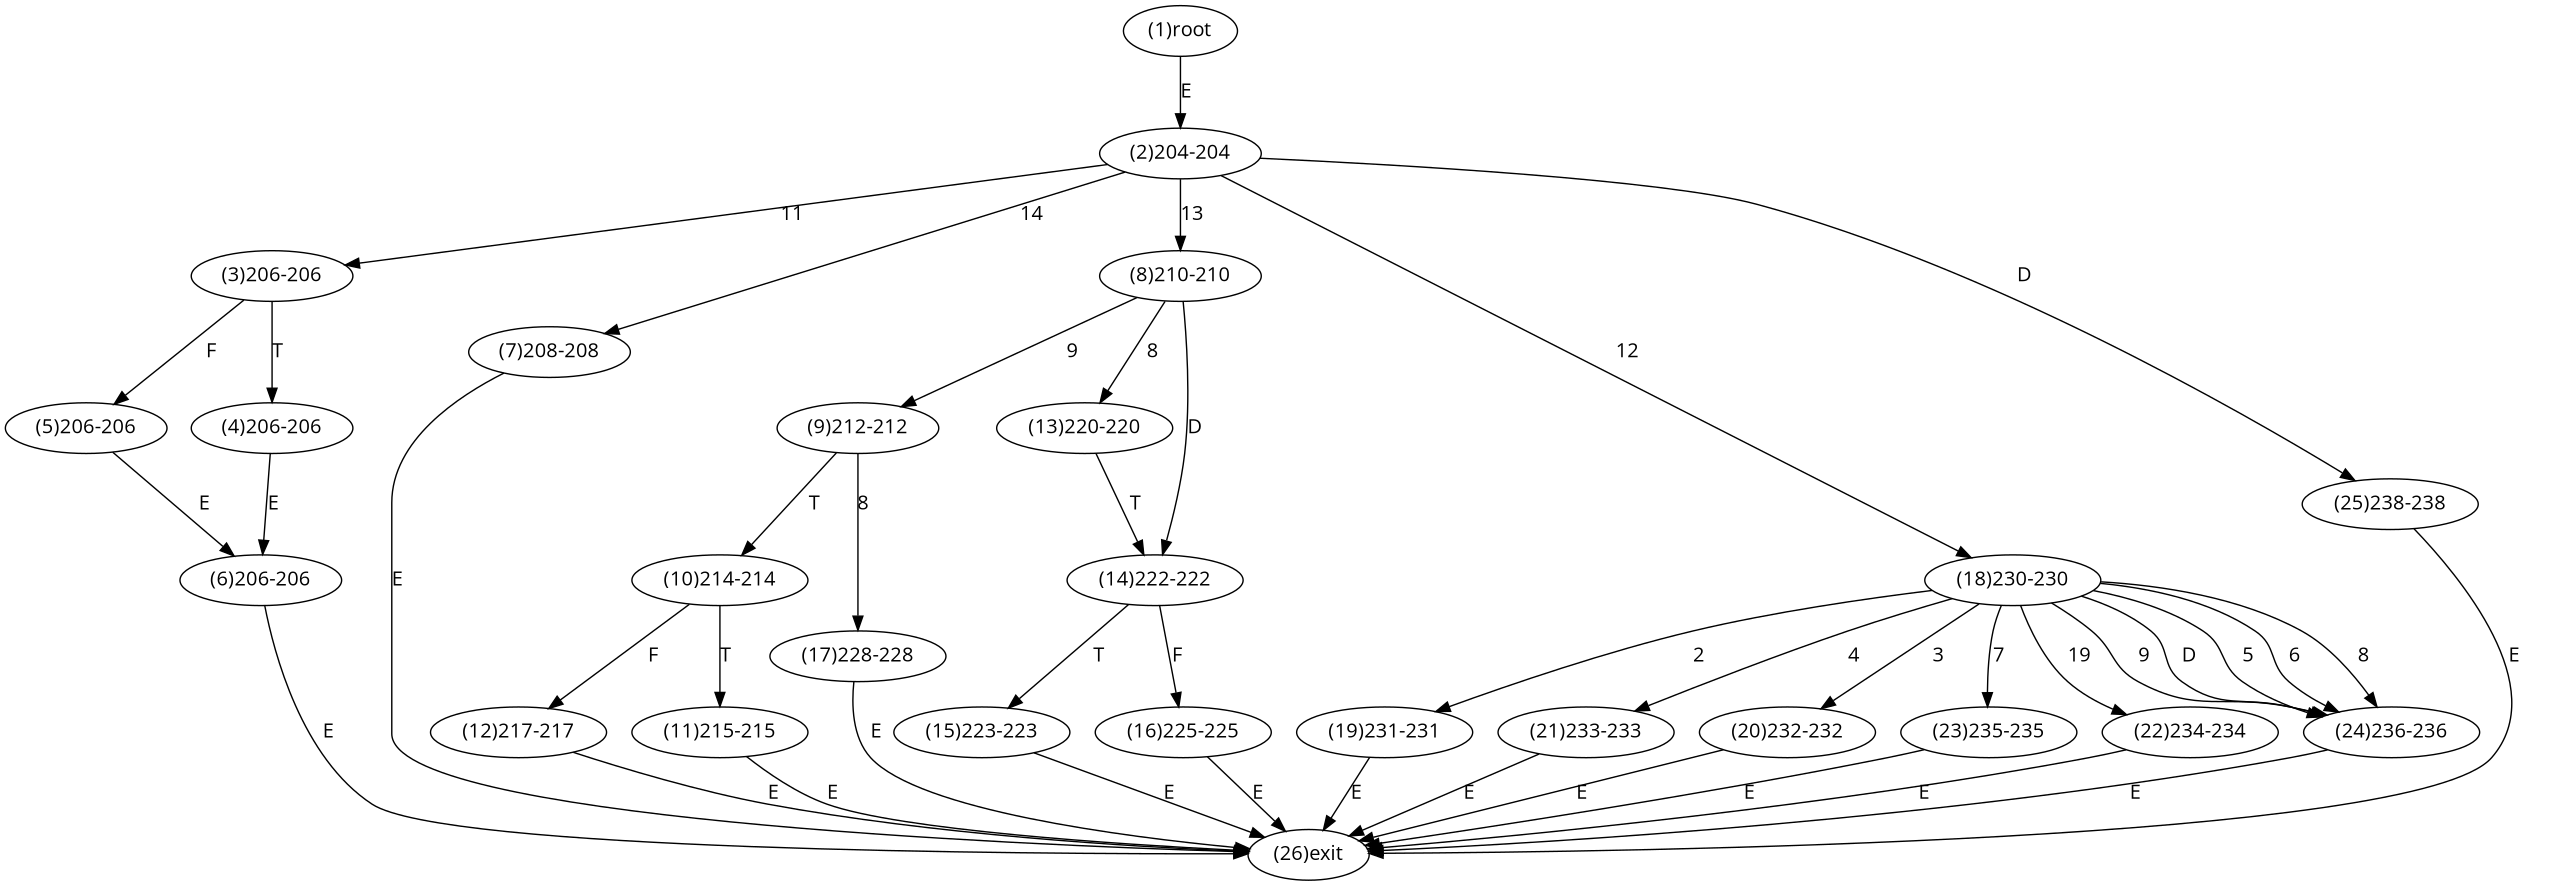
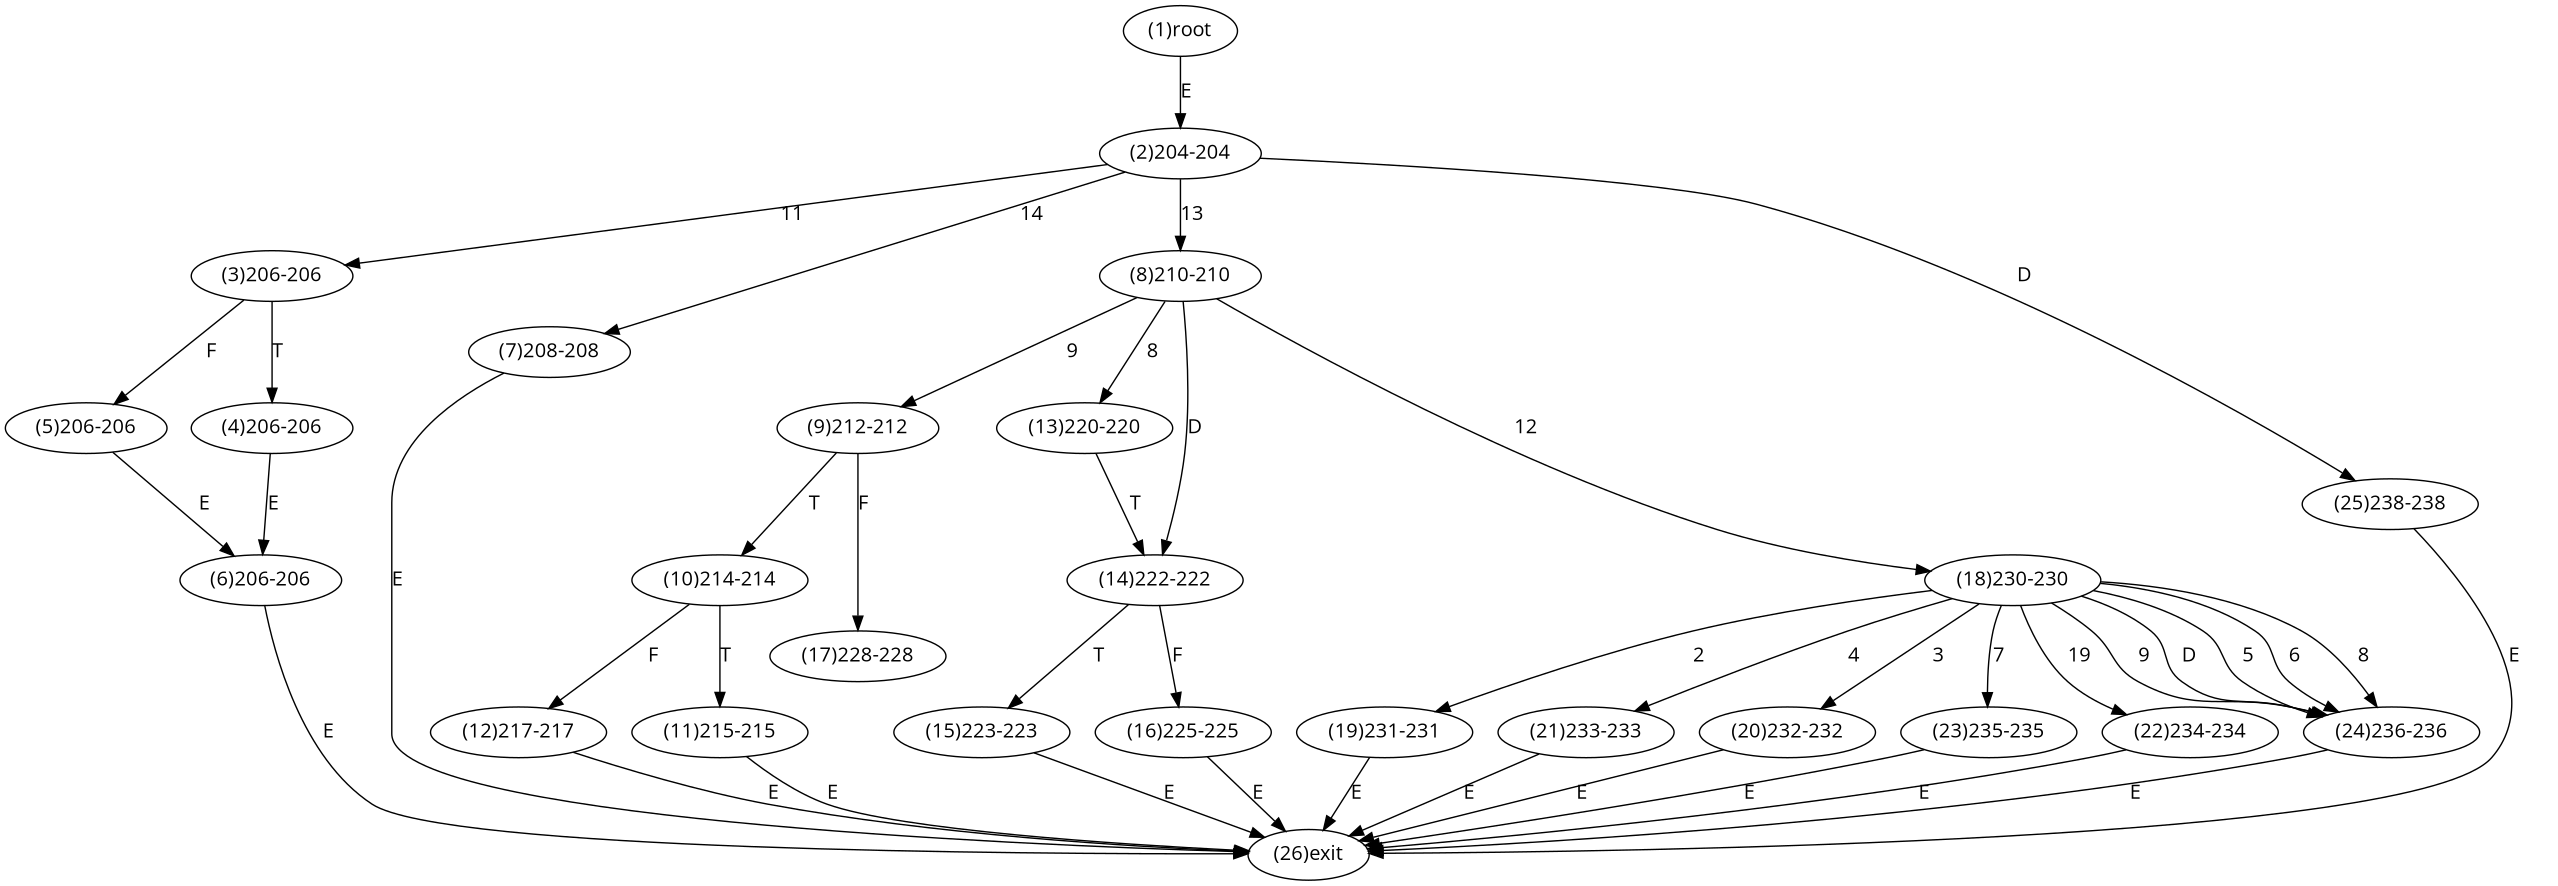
(1590, 363) -> (1554, 468)
(864, 504) -> (864, 504)
(1008, 813) -> none
